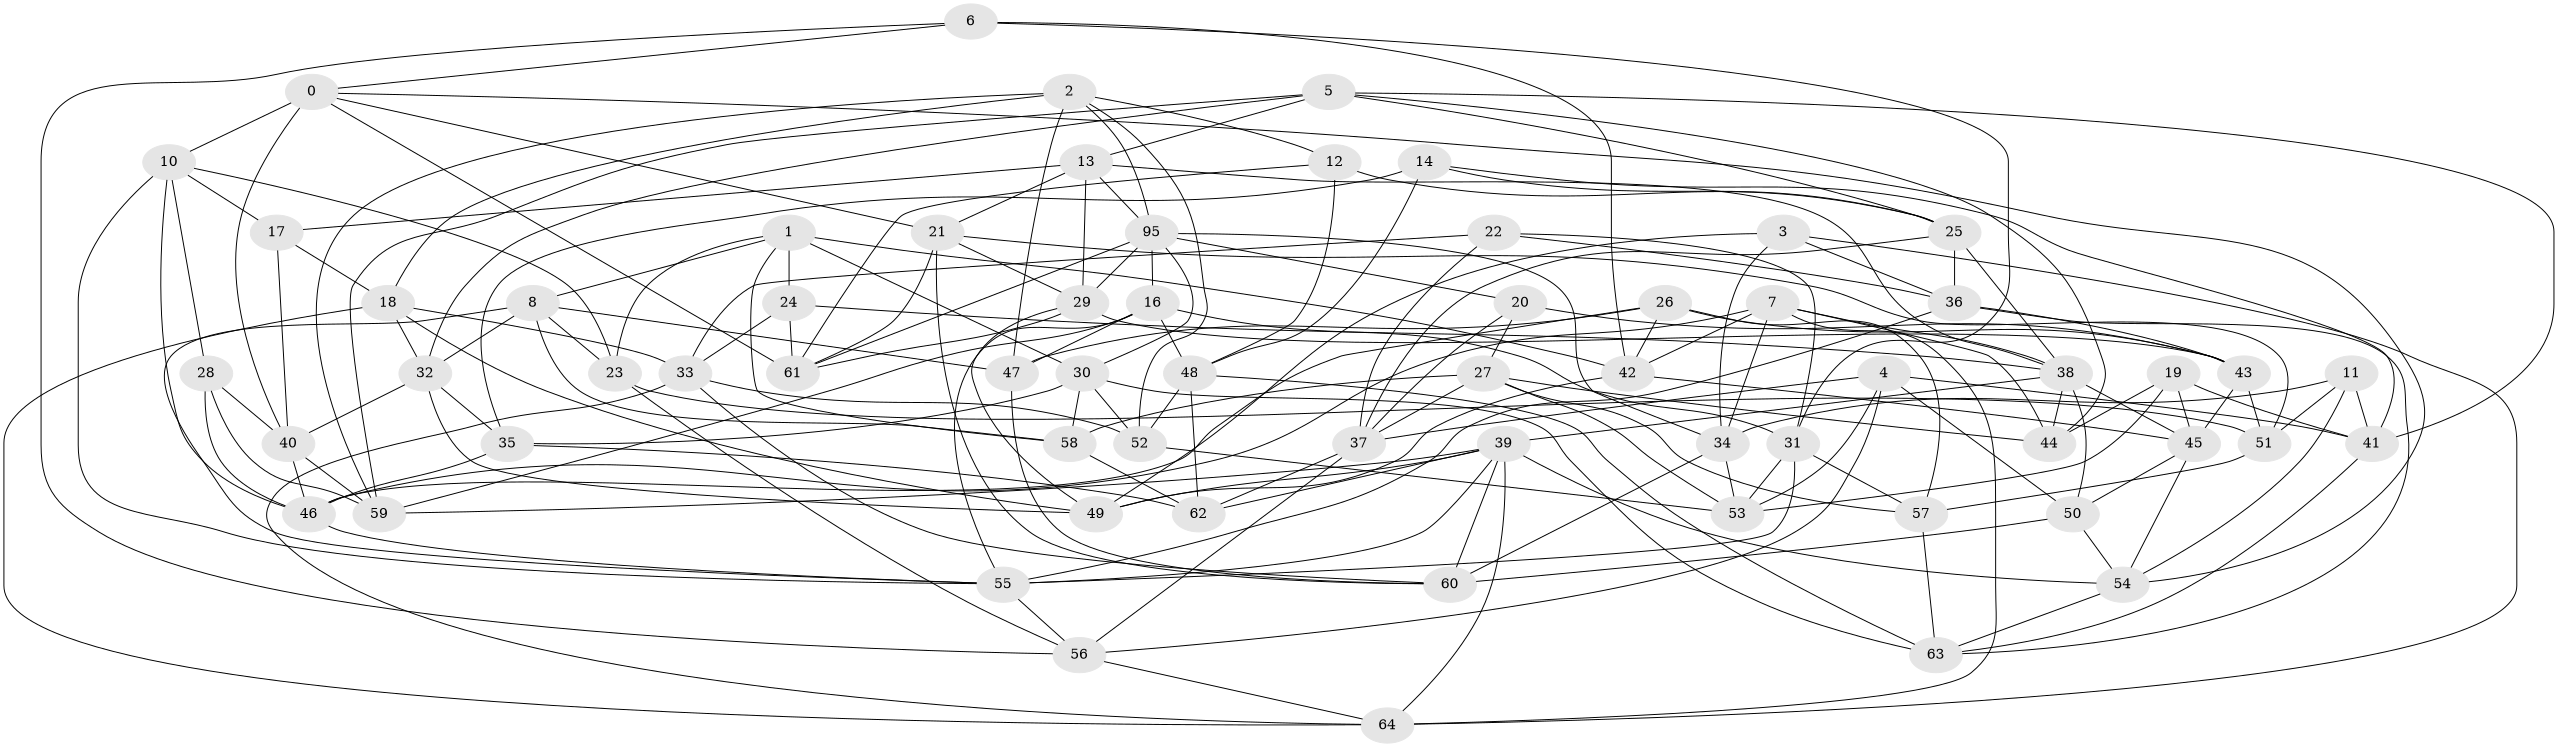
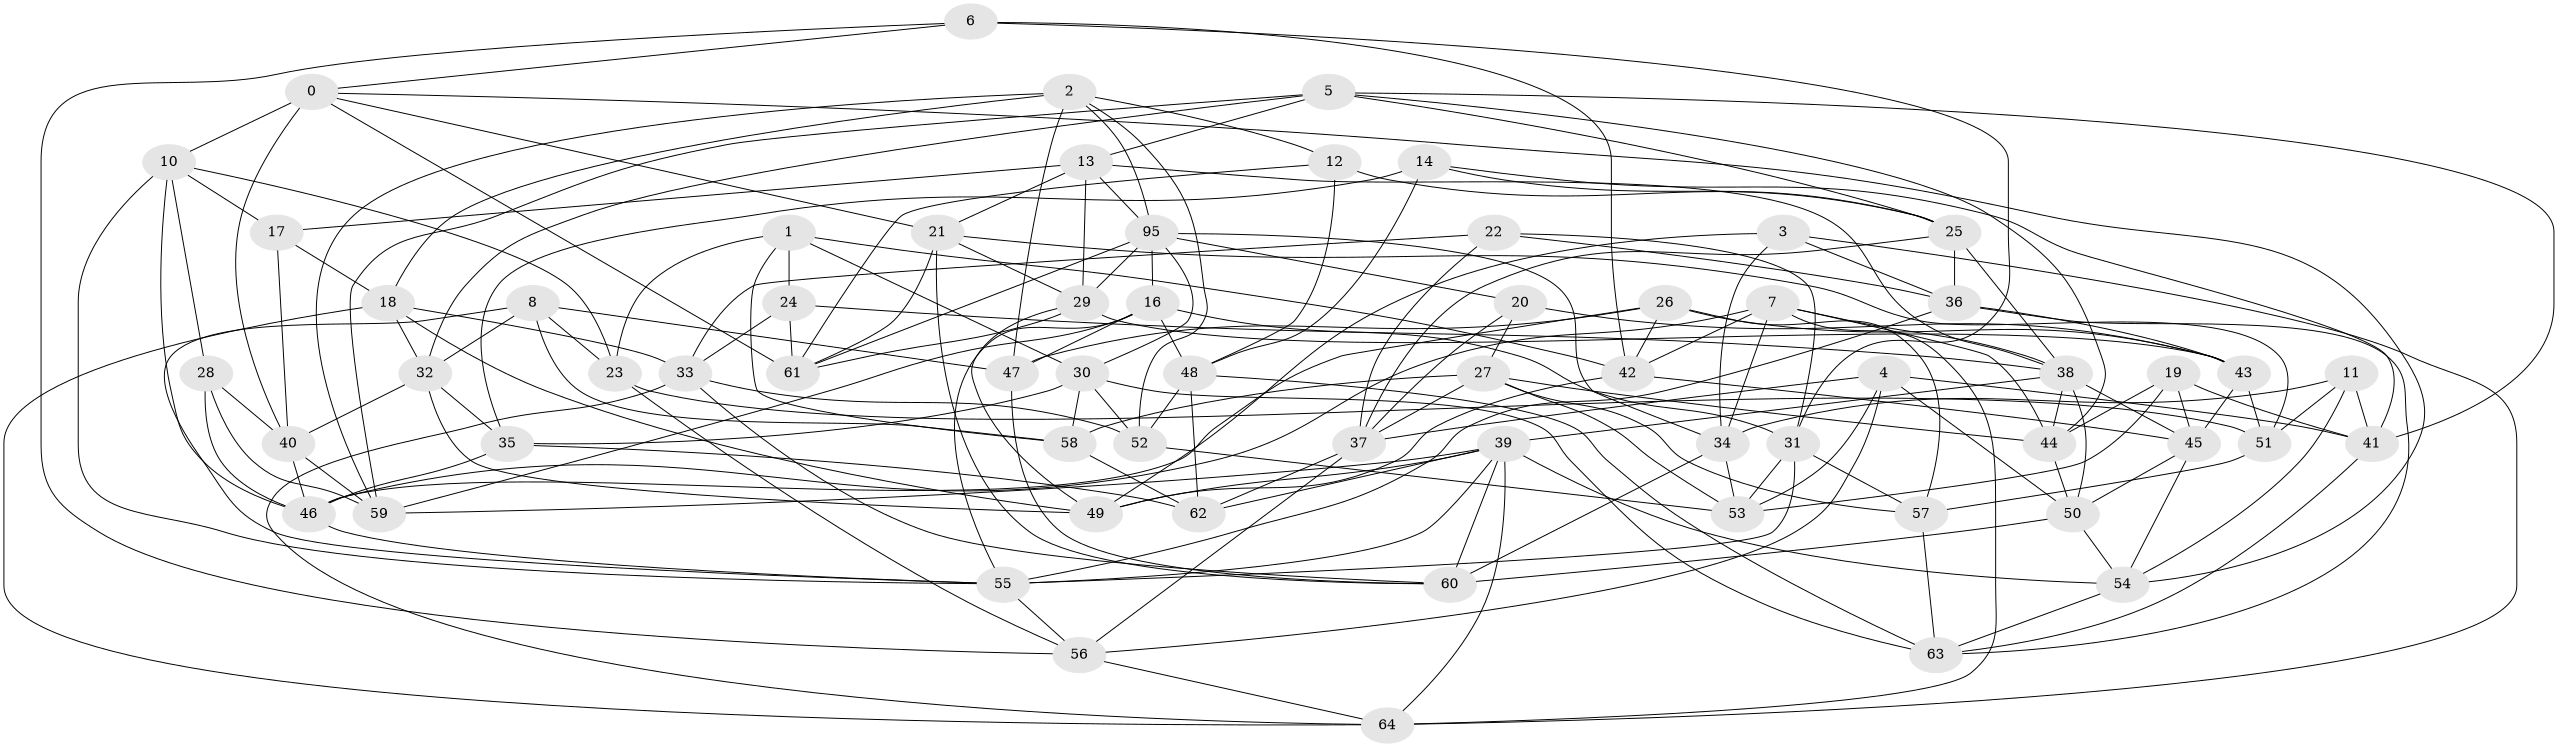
(656, 269) -> none
none -> (2061, 479)
